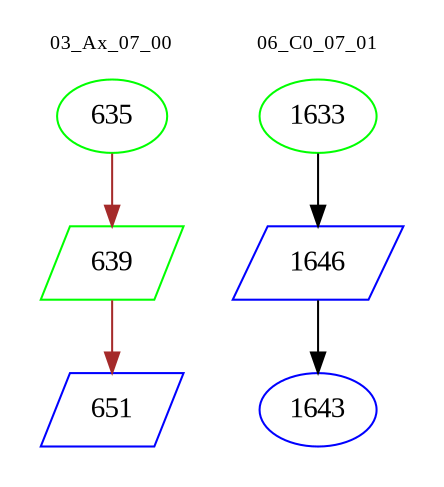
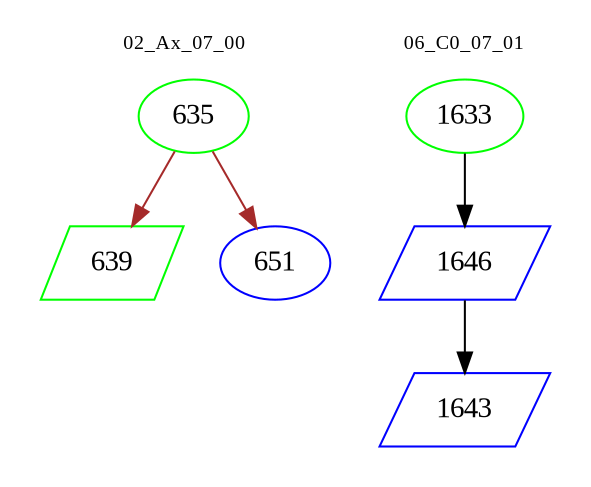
(112, 44) -> (186, 44)
(112, 326) -> (229, 181)
(112, 410) -> (275, 263)
(318, 410) -> (465, 410)
